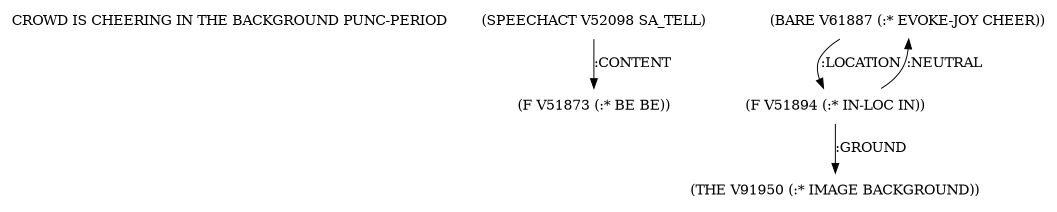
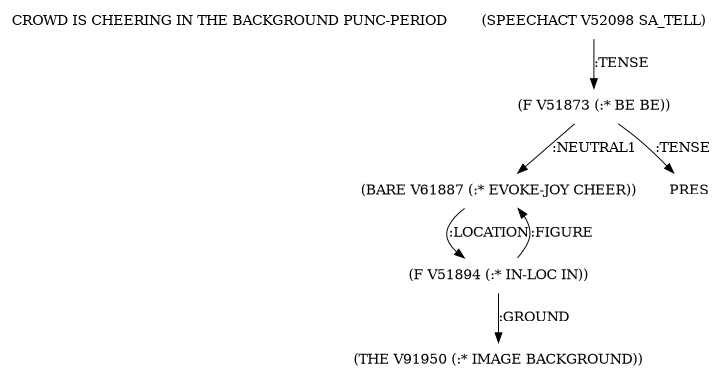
(632, 64) -> (622, 64)
(944, 64) -> (562, 233)
none -> (550, 145)
none -> (689, 191)
